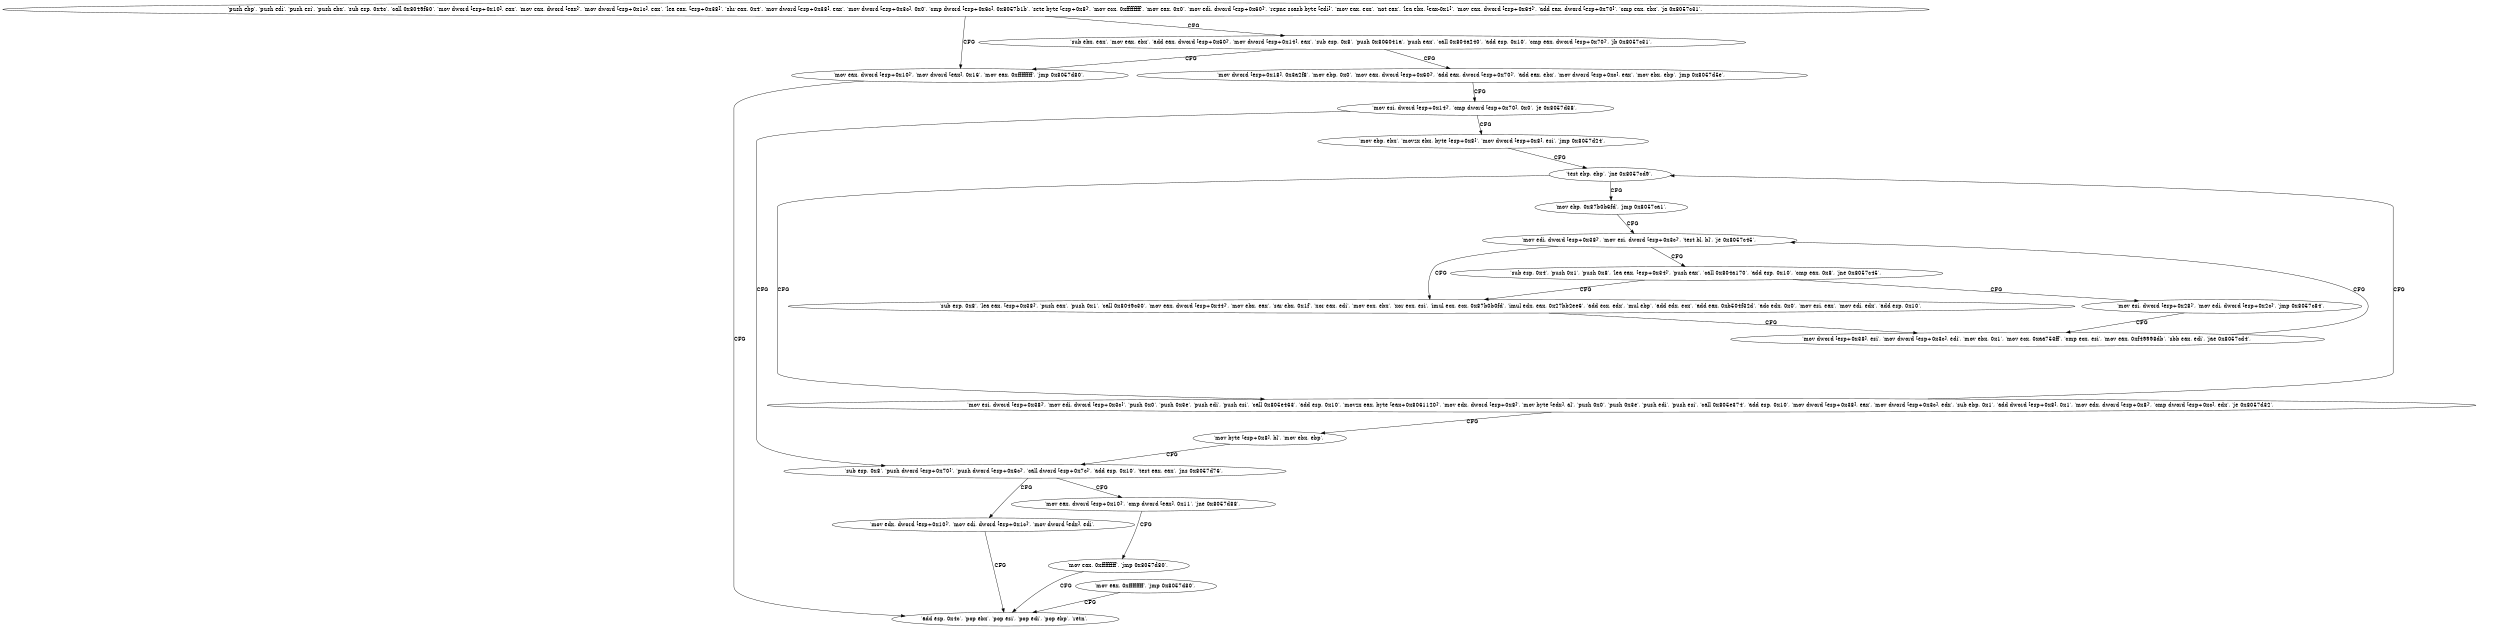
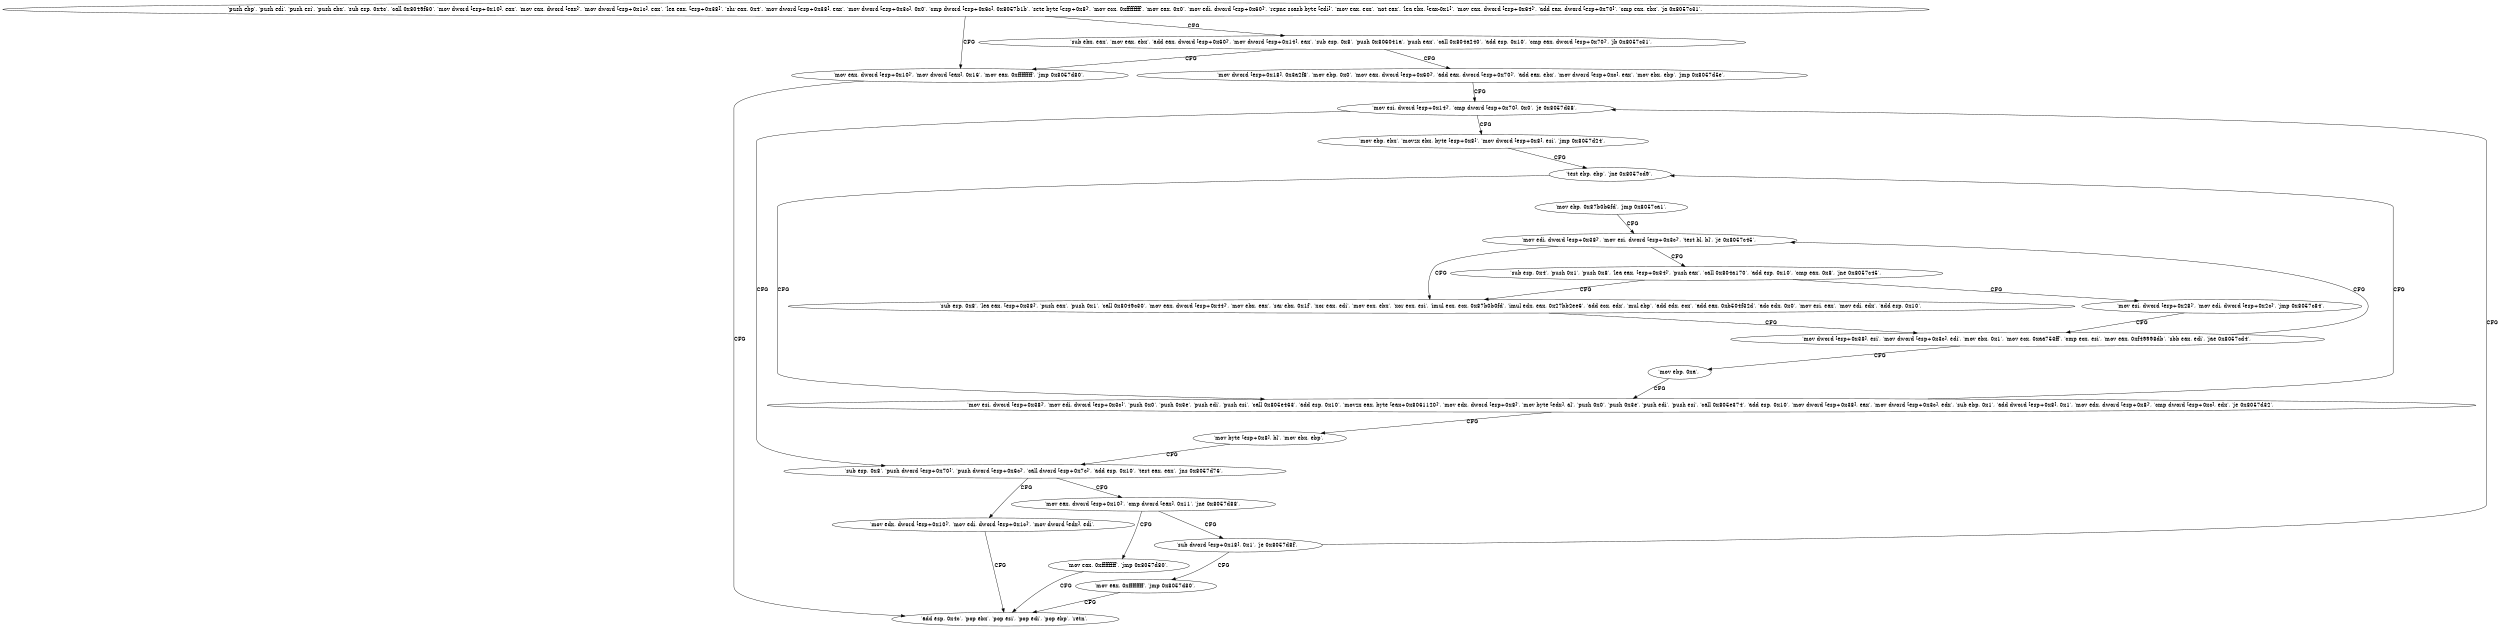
(1611, 189) -> none
none -> (1680, 372)
none -> (1238, 545)
